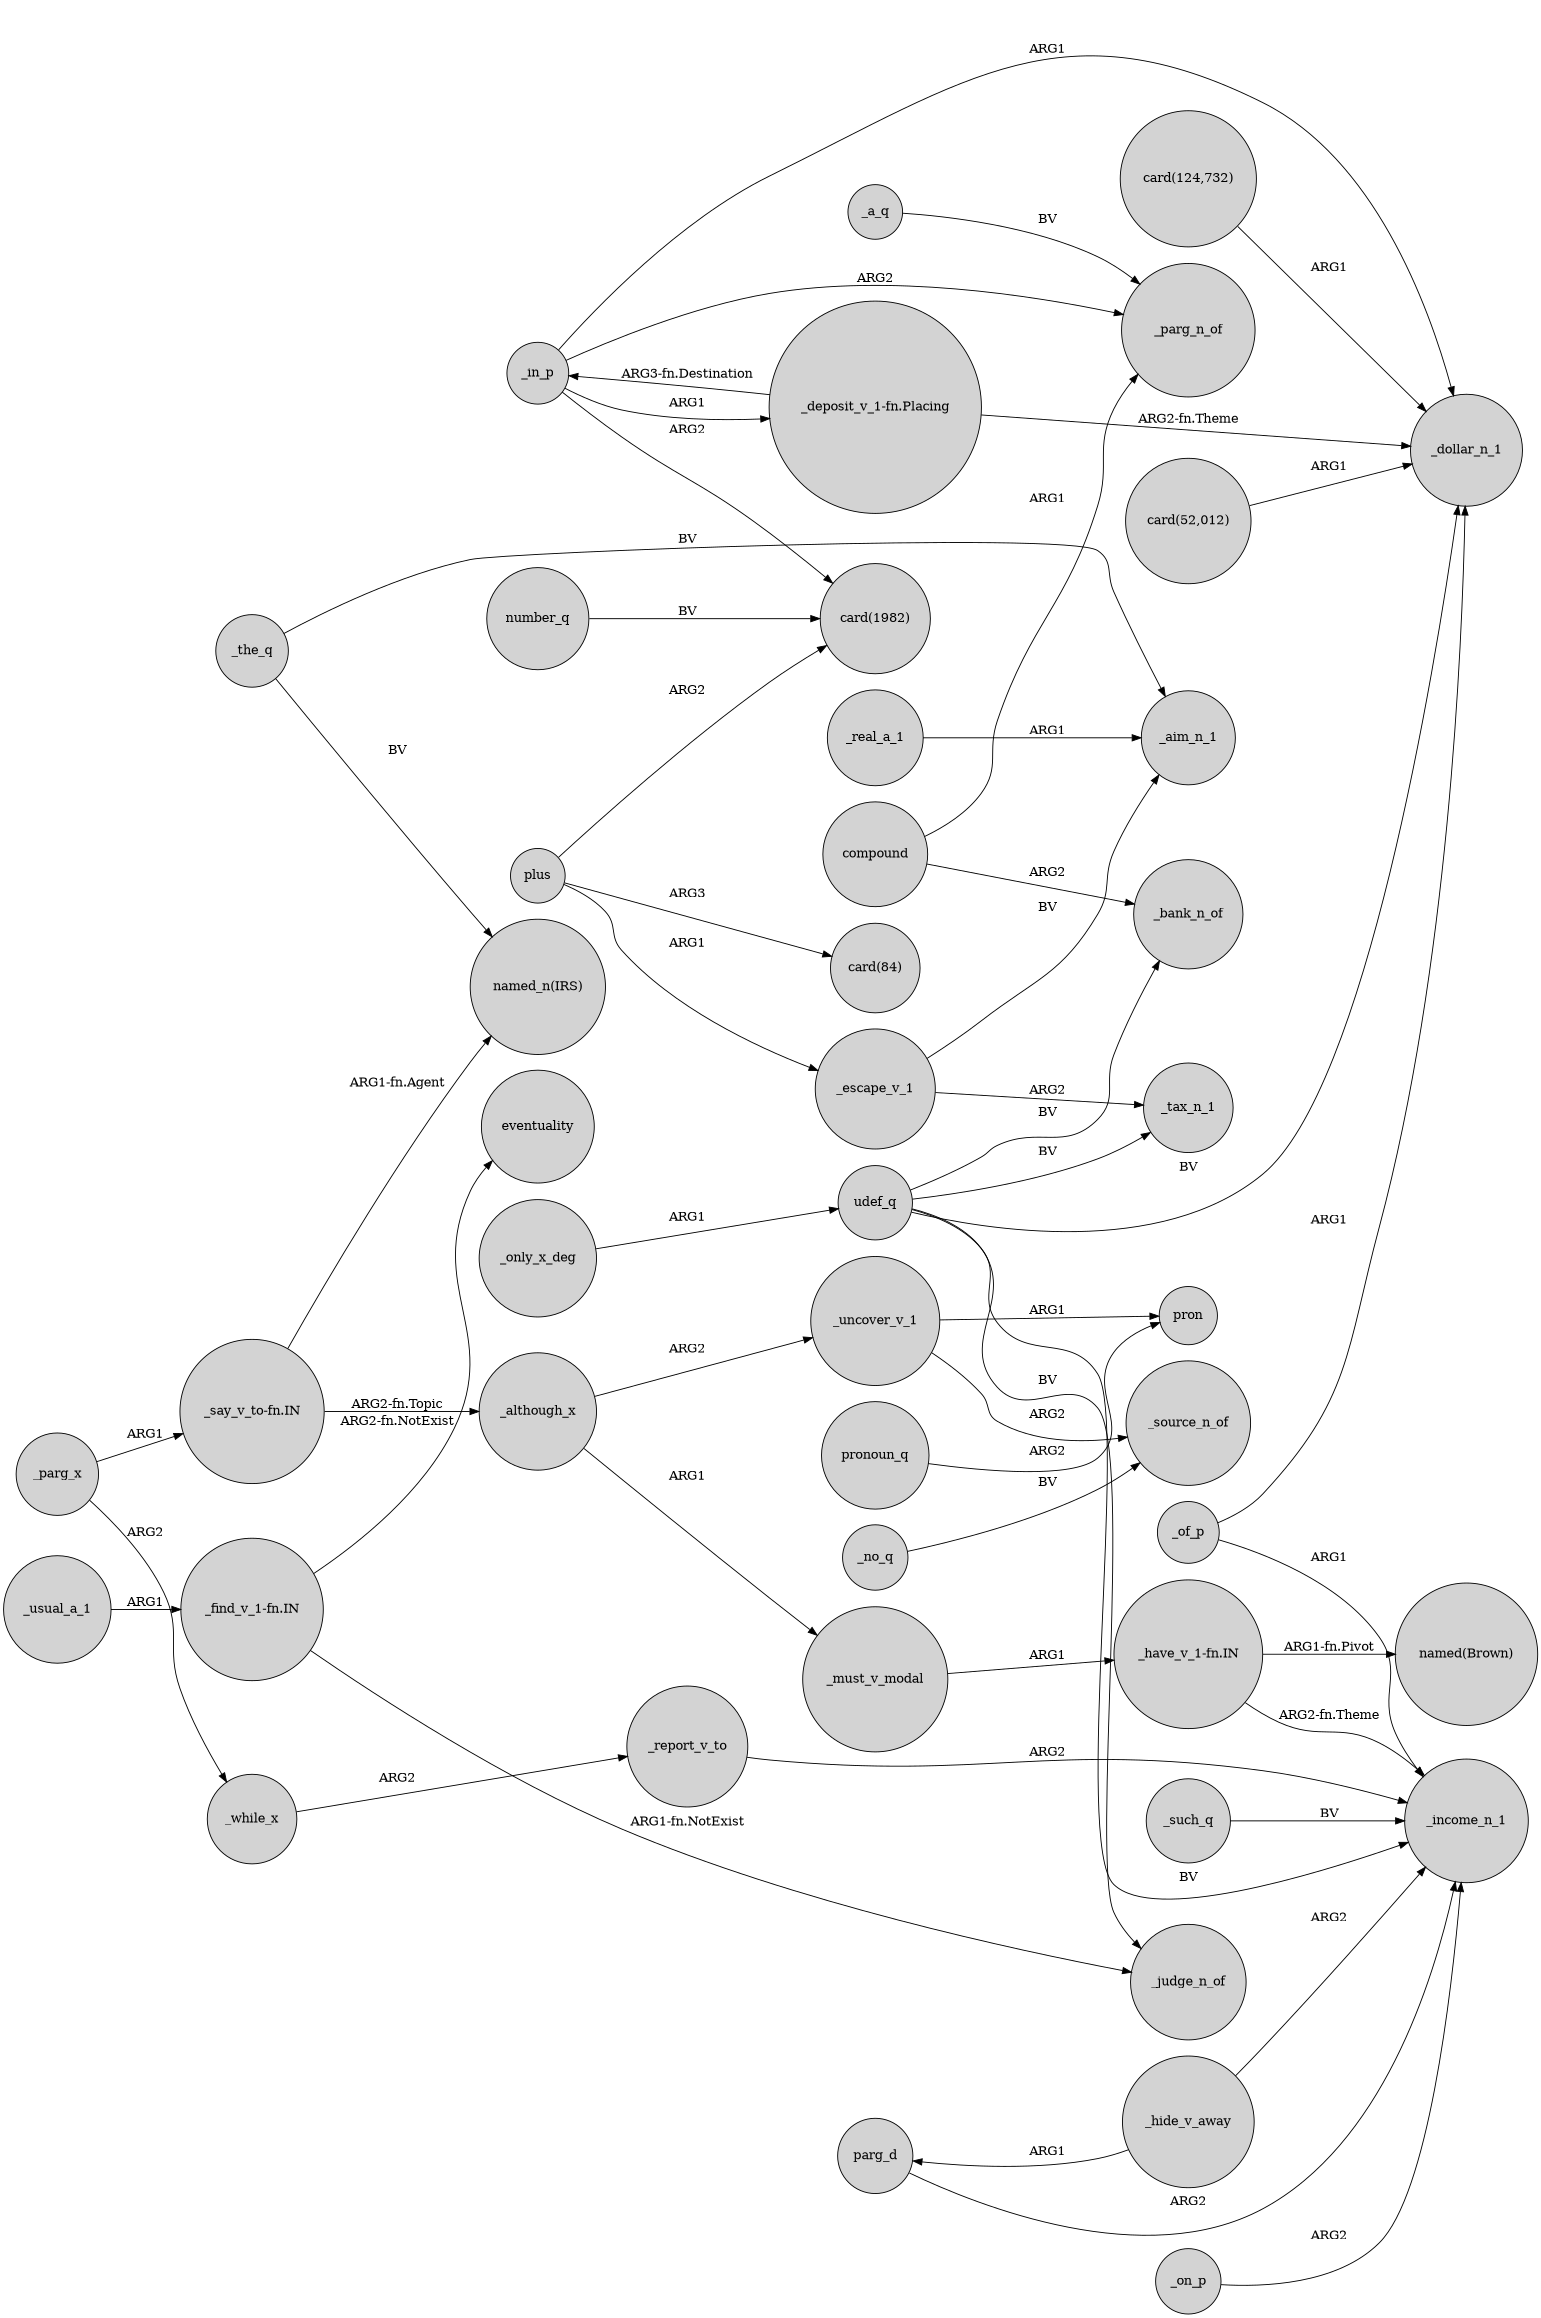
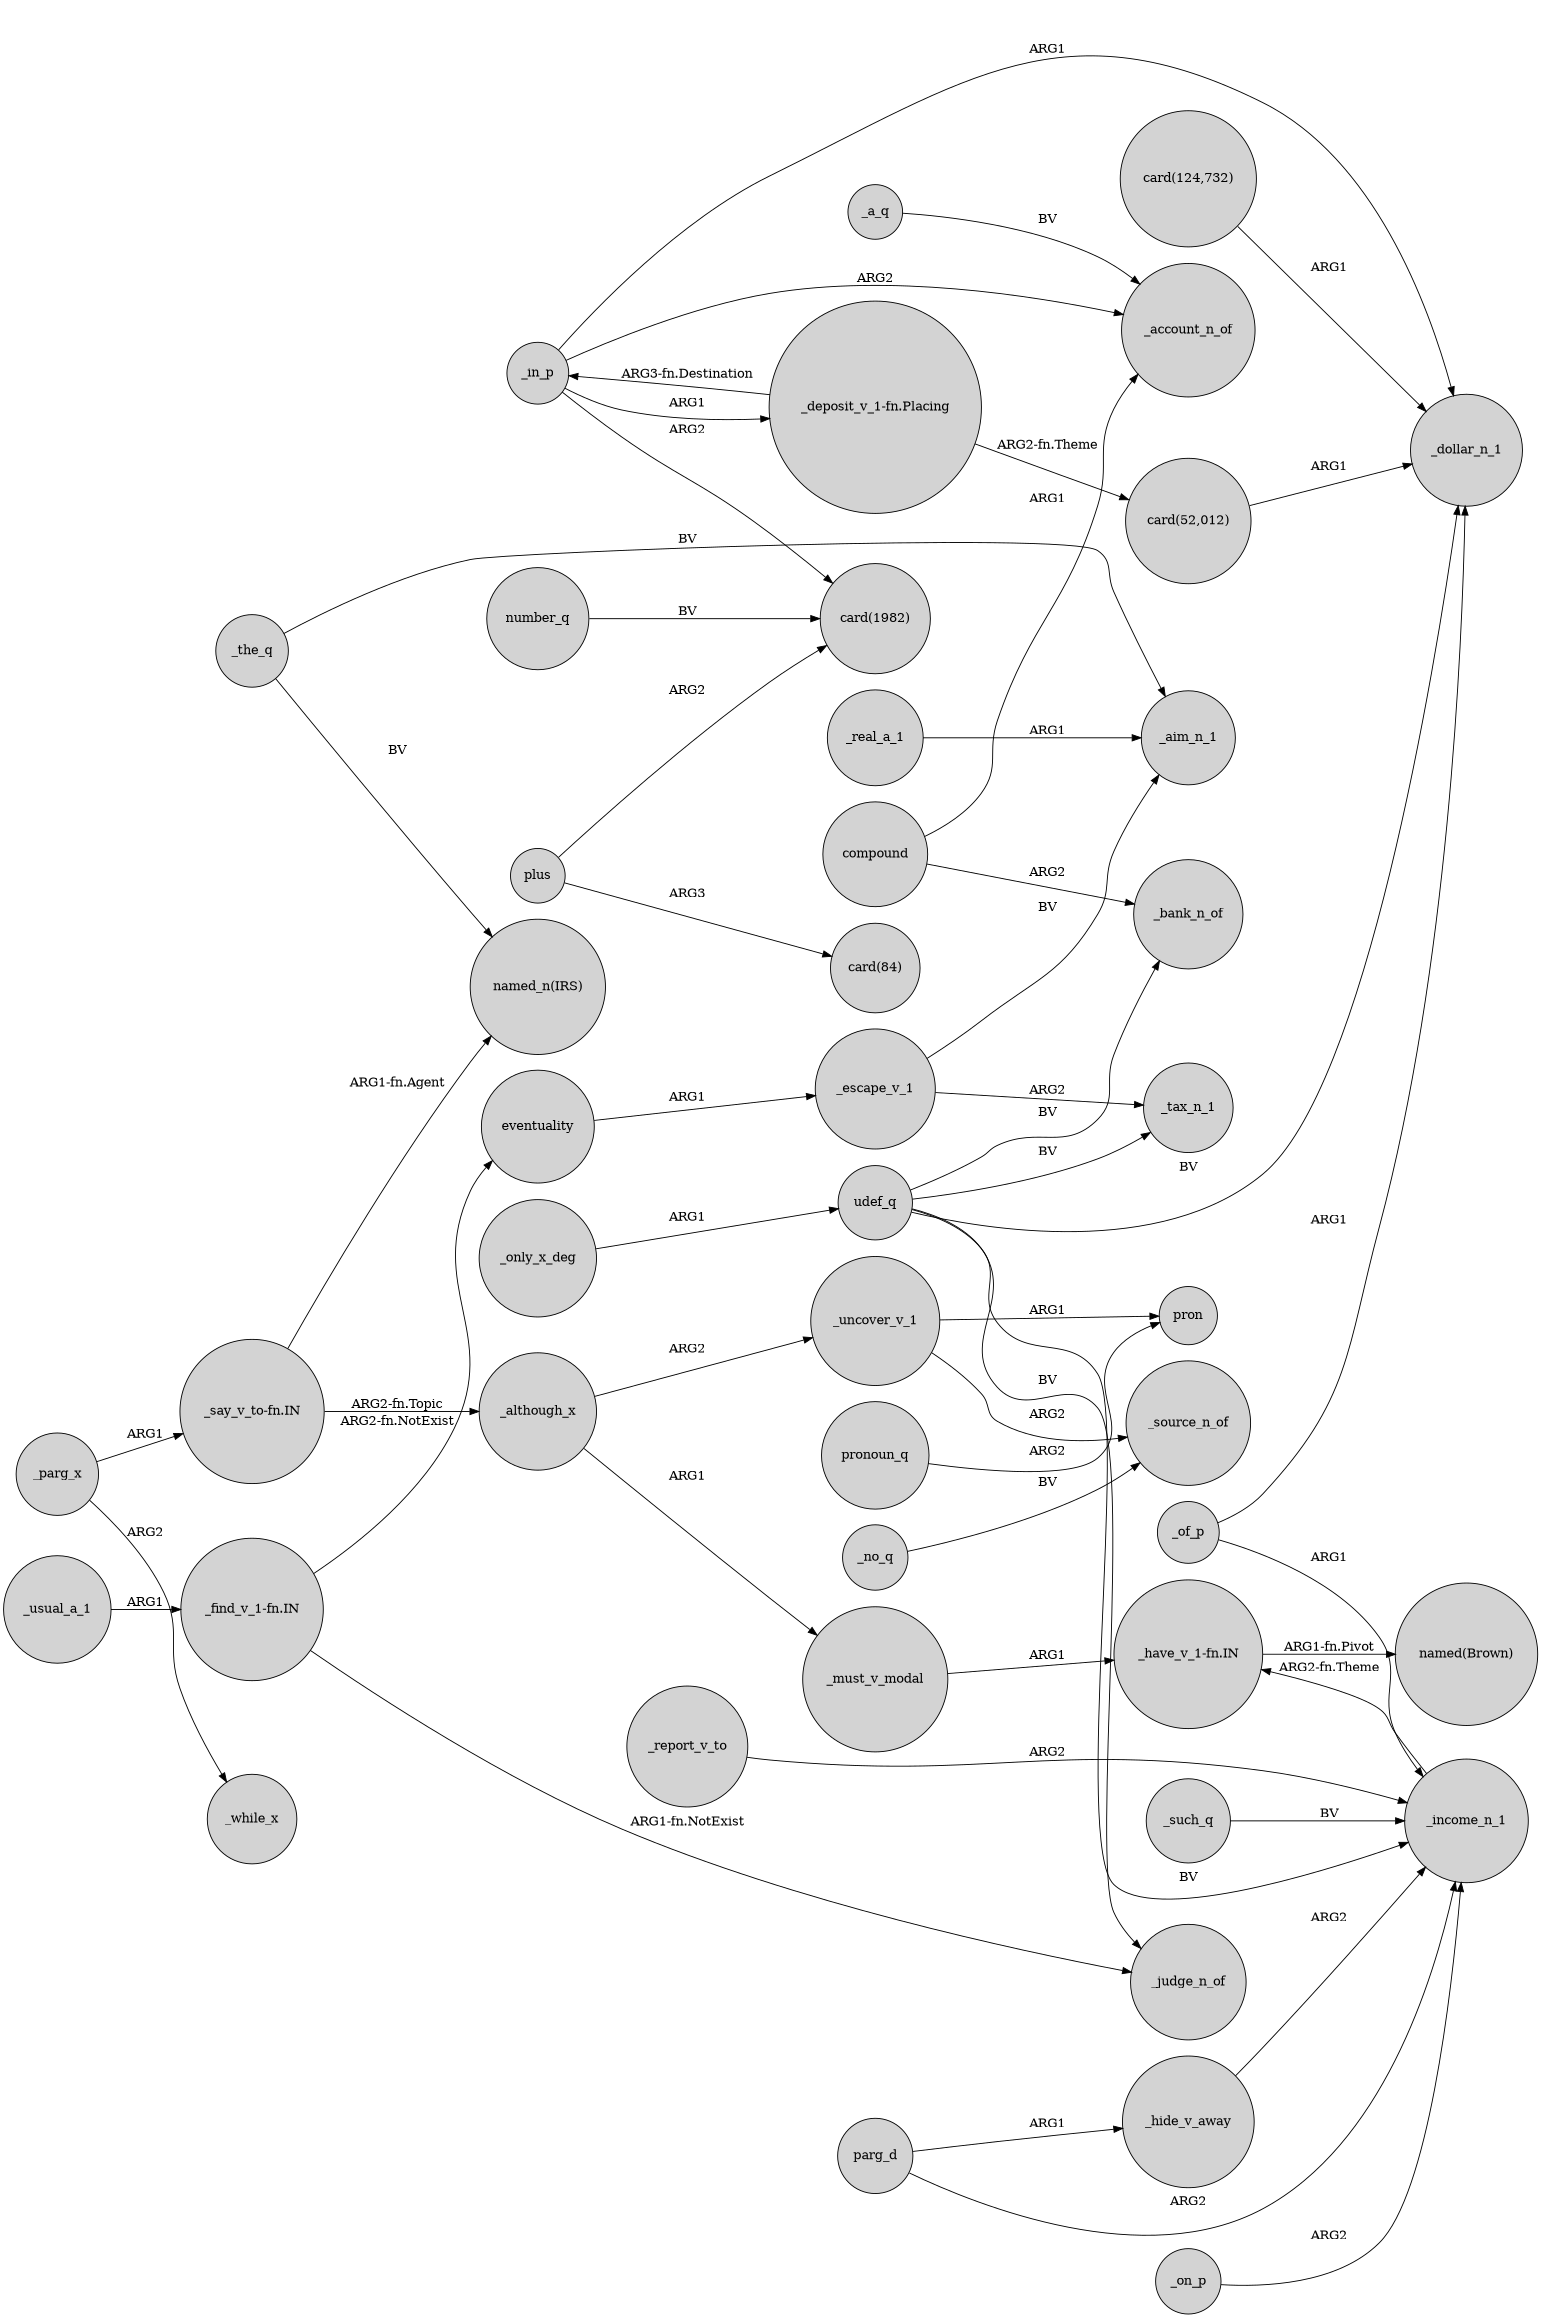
(1188, 330) -> (1188, 330)
(1191, 430) -> (1048, 470)
(670, 994) -> (700, 1108)
(1333, 1732) -> (1364, 1701)
(457, 1785) -> none
(1026, 2166) -> (1013, 2140)
